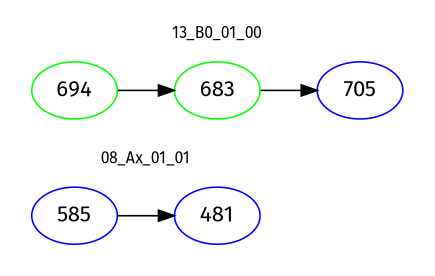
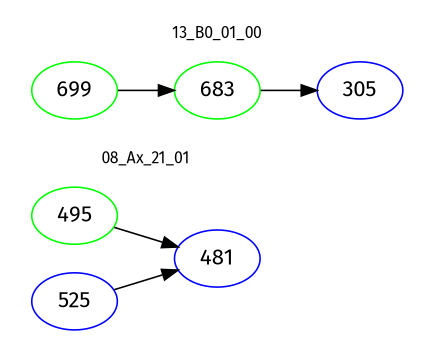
(75, 90) -> (75, 90)
(360, 90) -> (360, 90)
(146, 159) -> (146, 159)
(75, 216) -> (75, 301)
none -> (75, 216)
